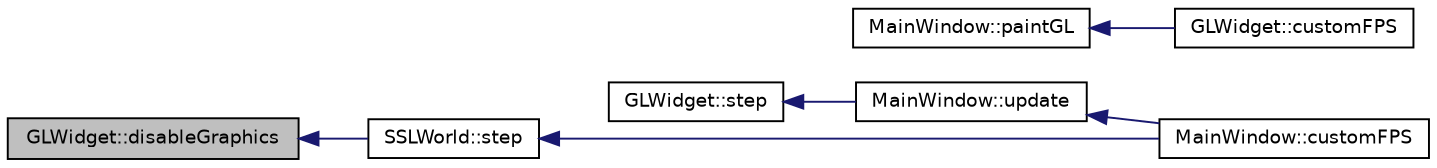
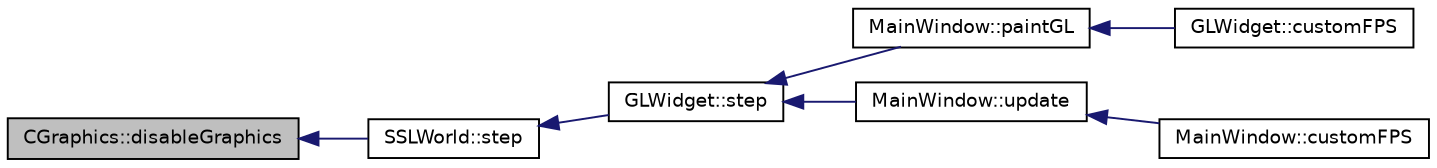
none -> (843, 62)
(153, 139) -> (153, 139)
(859, 139) -> (584, 119)
